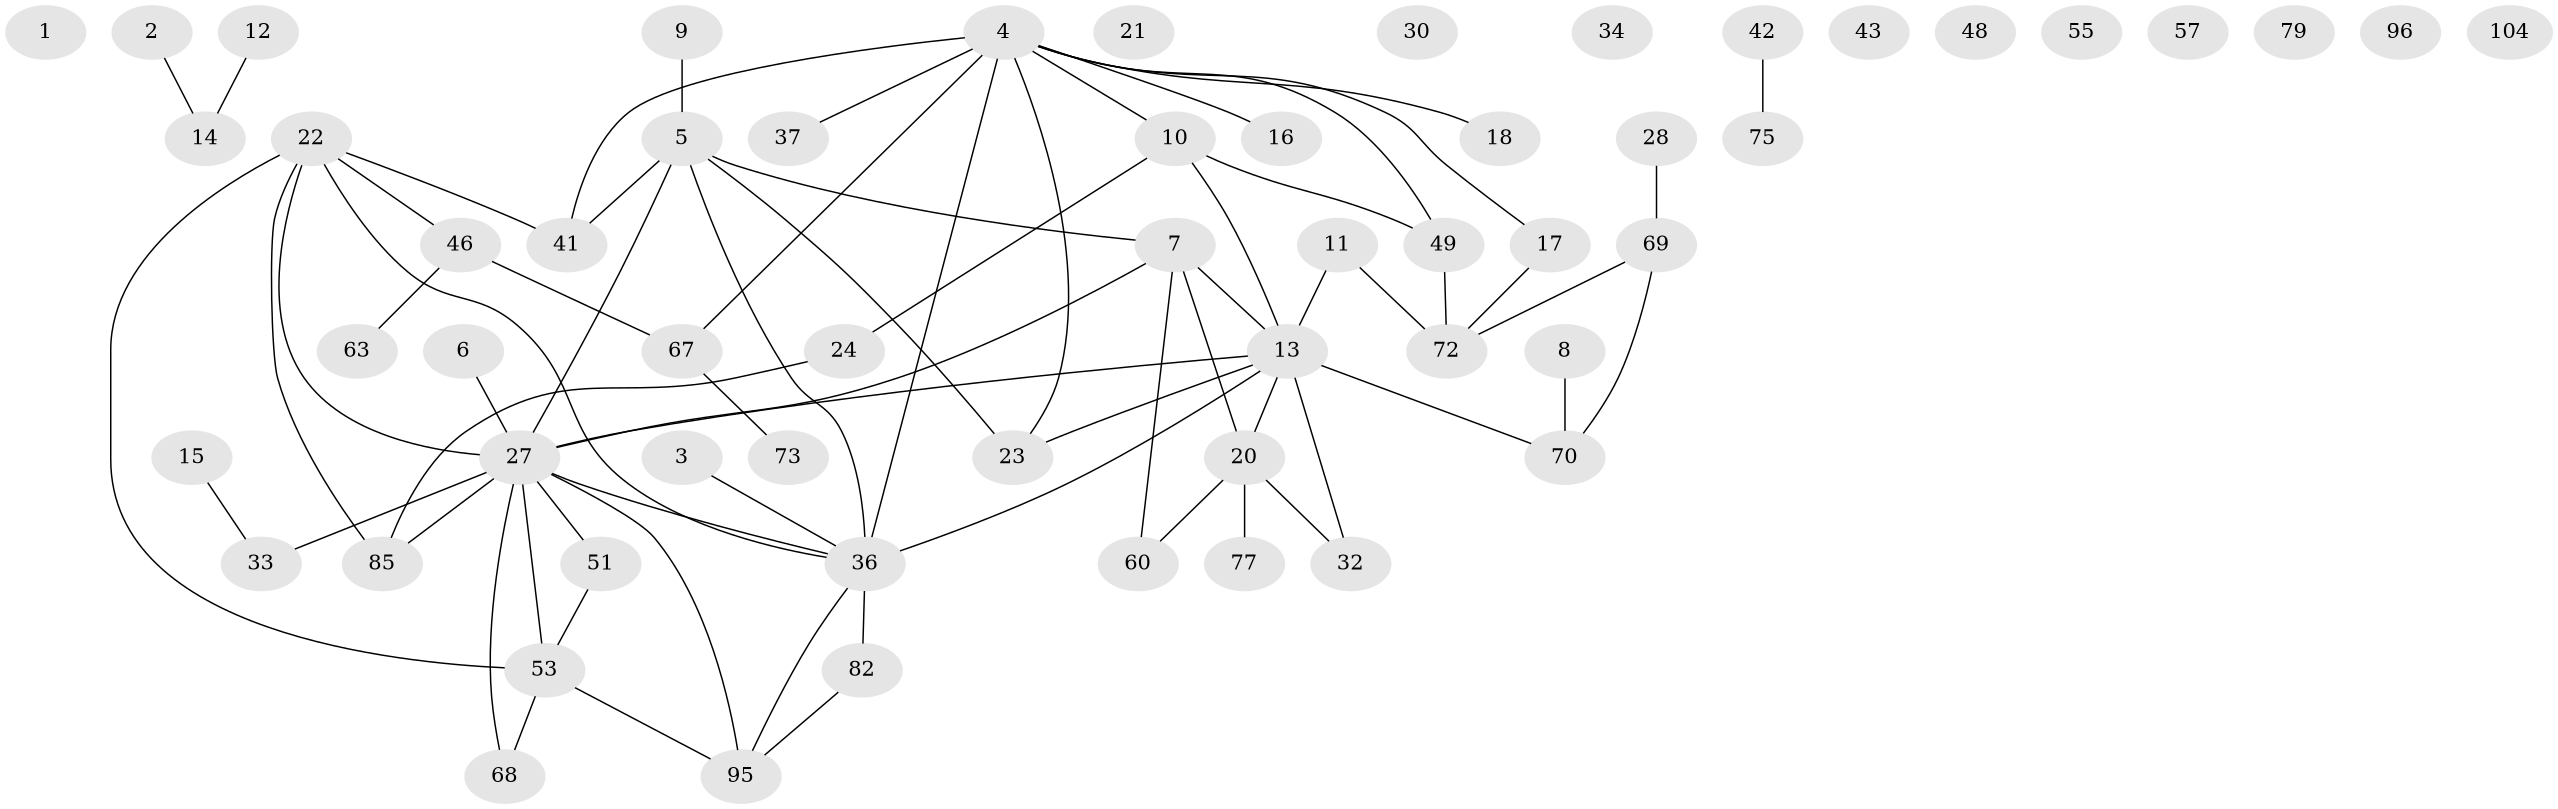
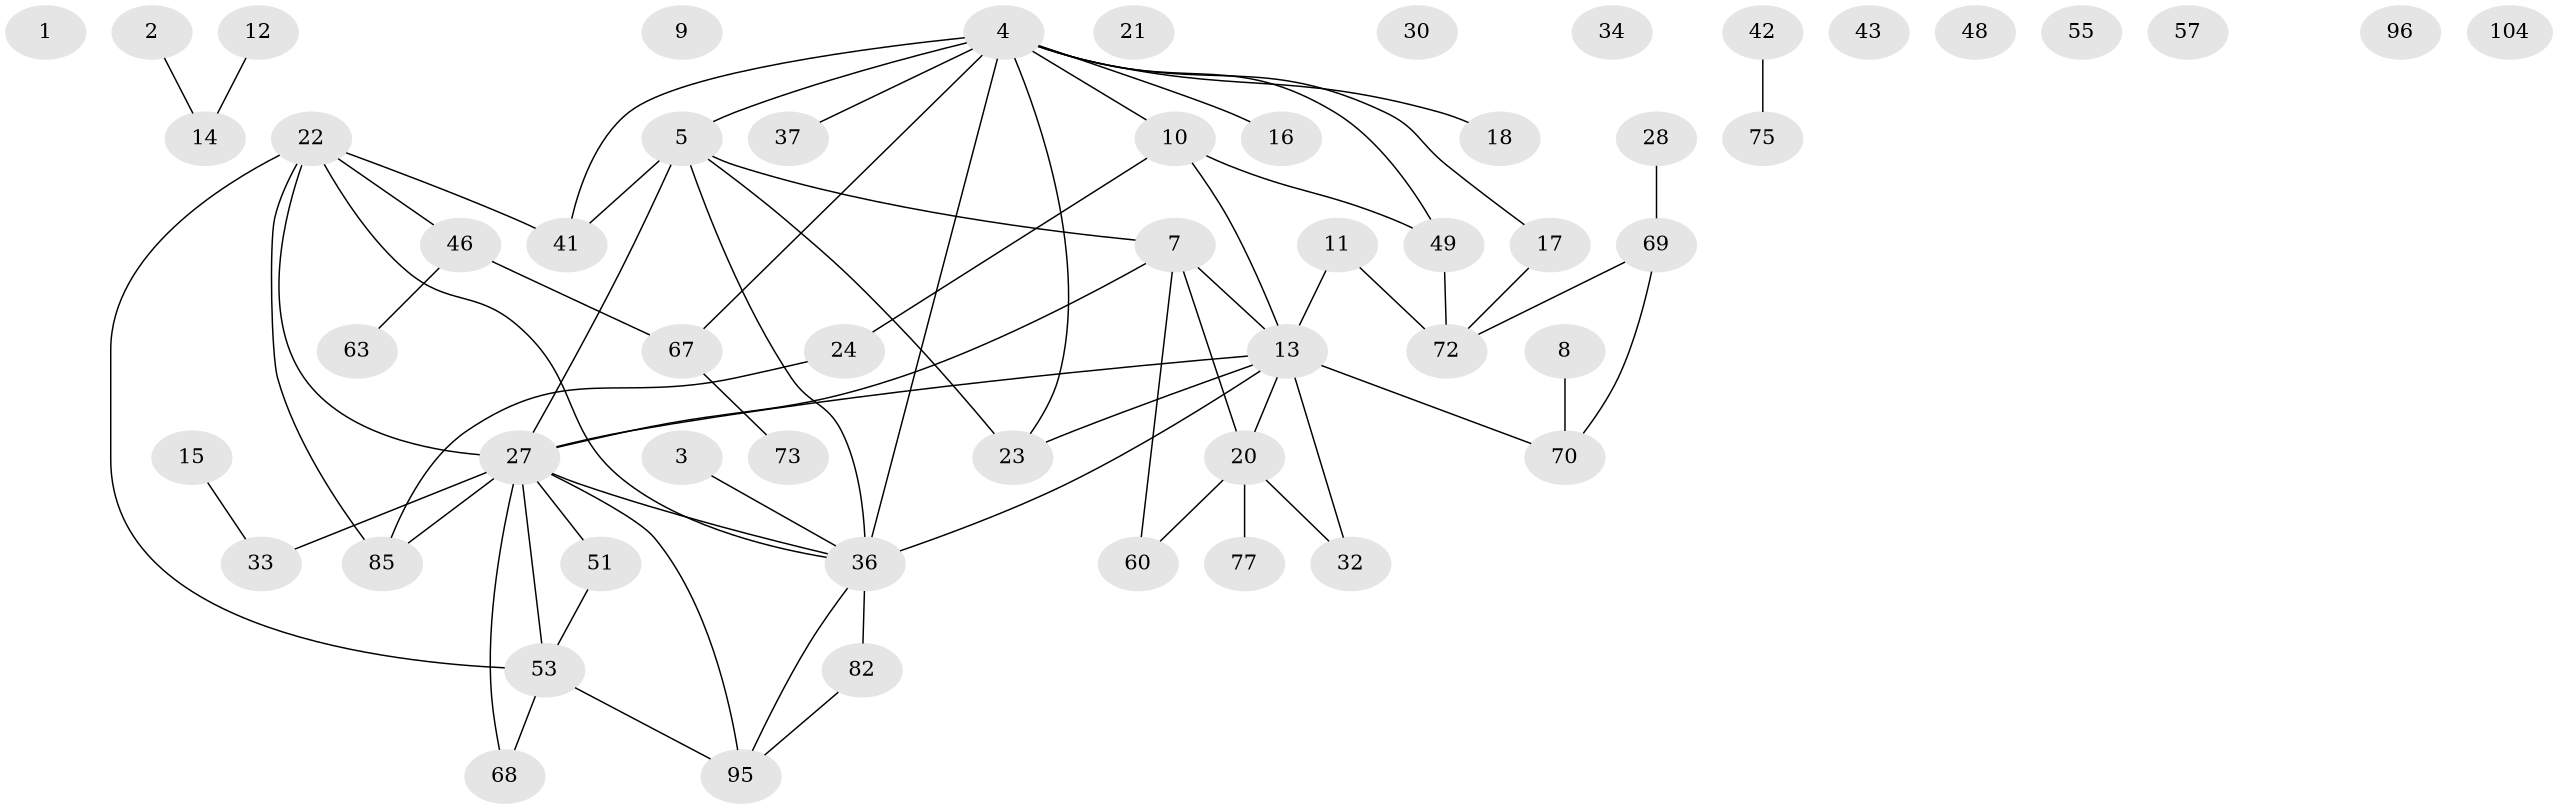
(2294, 32) -> none
(682, 78) -> (839, 78)
(464, 351) -> none
